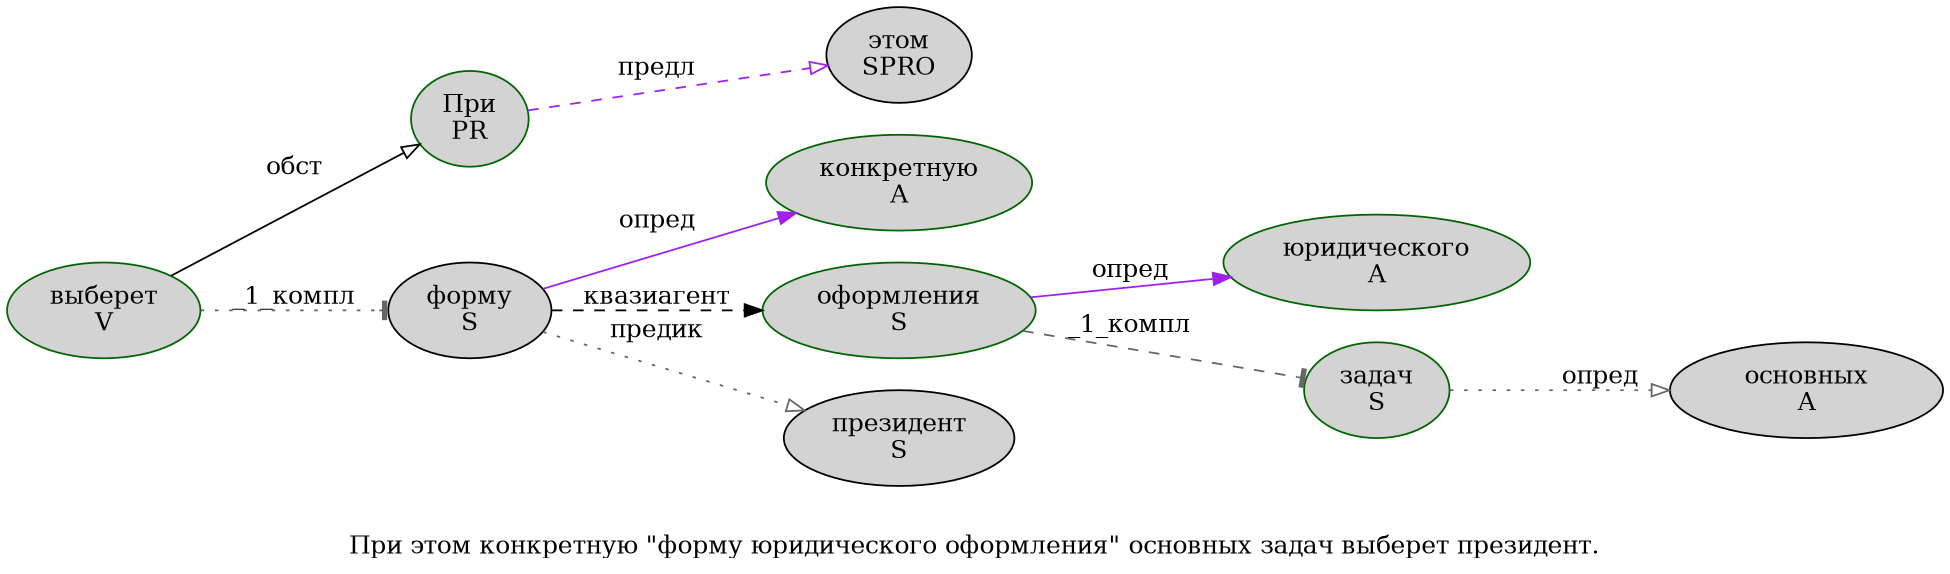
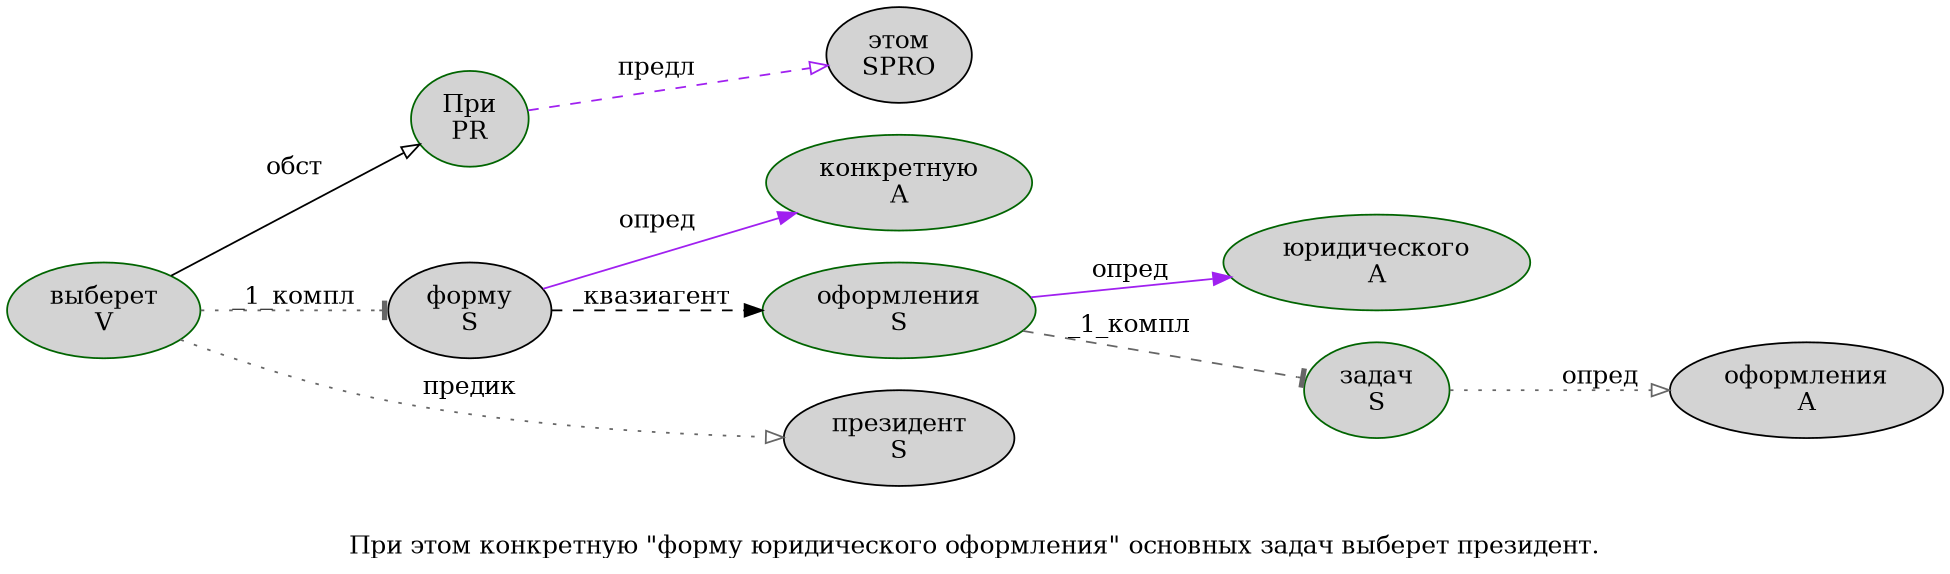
(665, 369) -> (468, 414)
(1807, 390) -> (1807, 390)
